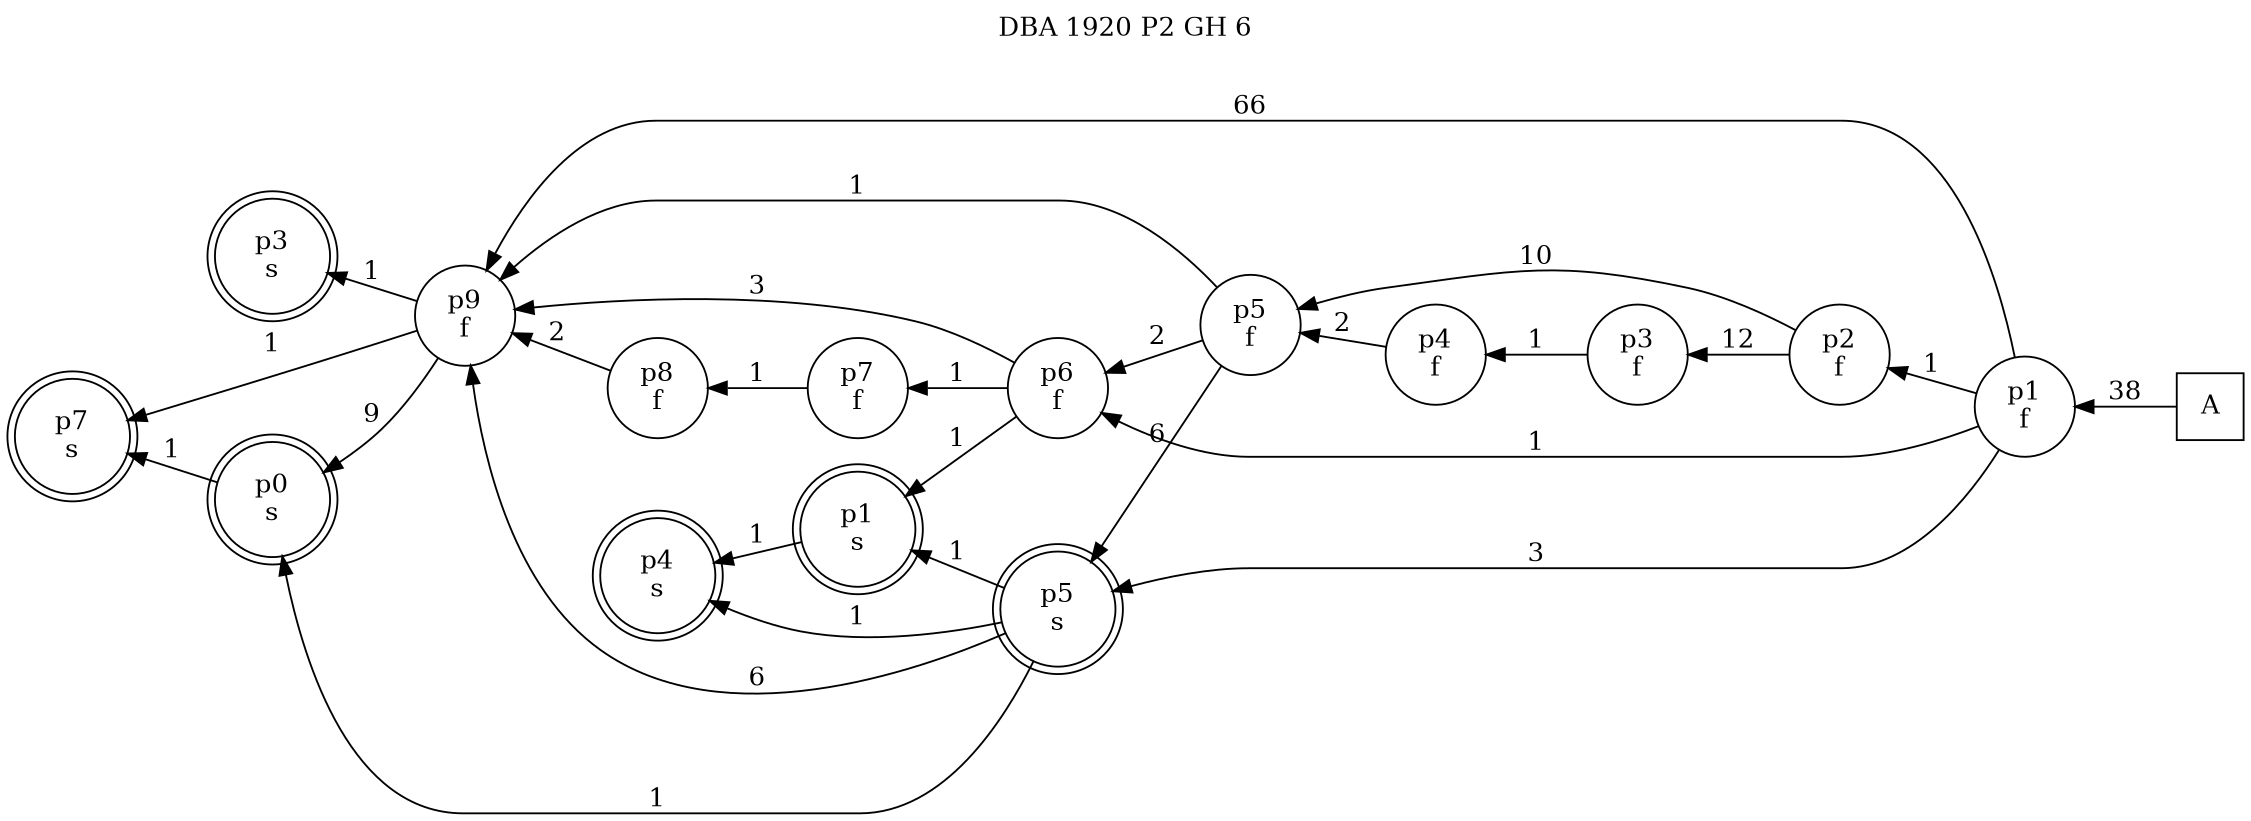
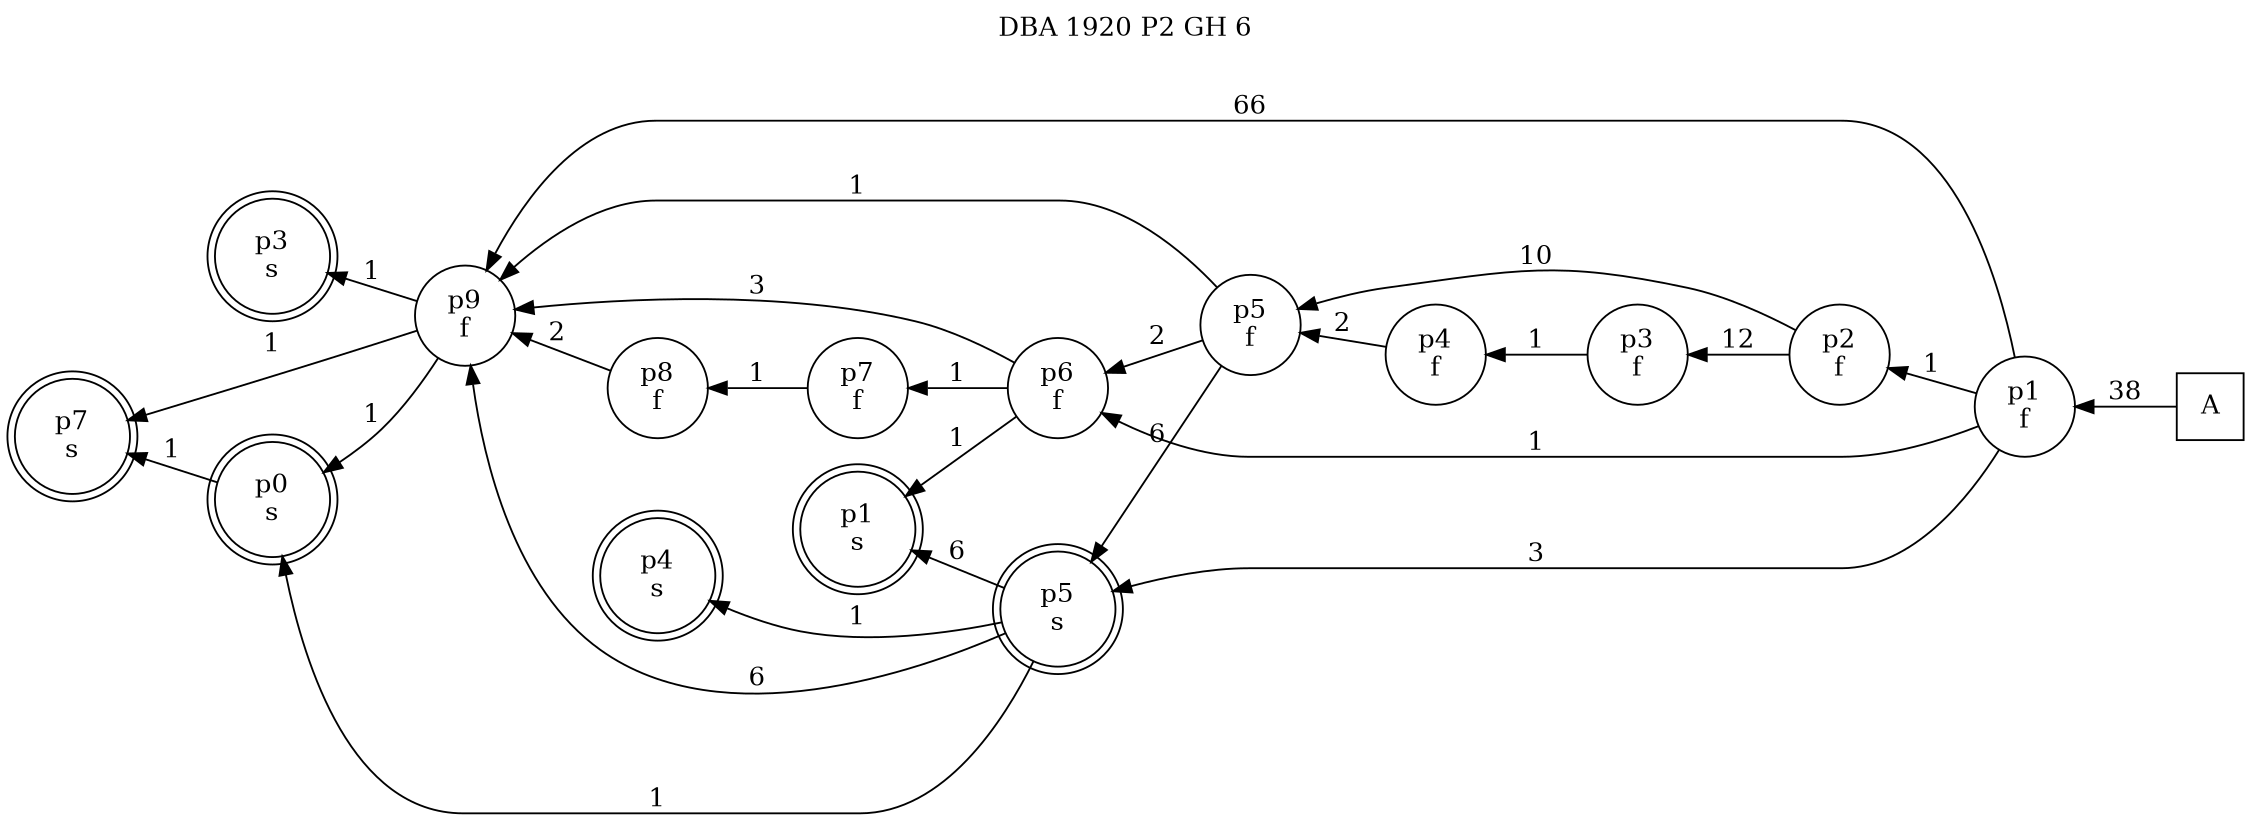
(373, 415) -> (373, 415)
(767, 550) -> none
(958, 552) -> (958, 552)
